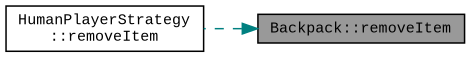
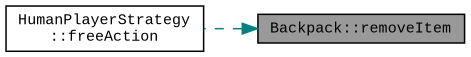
(105, 29) -> (105, 29)
